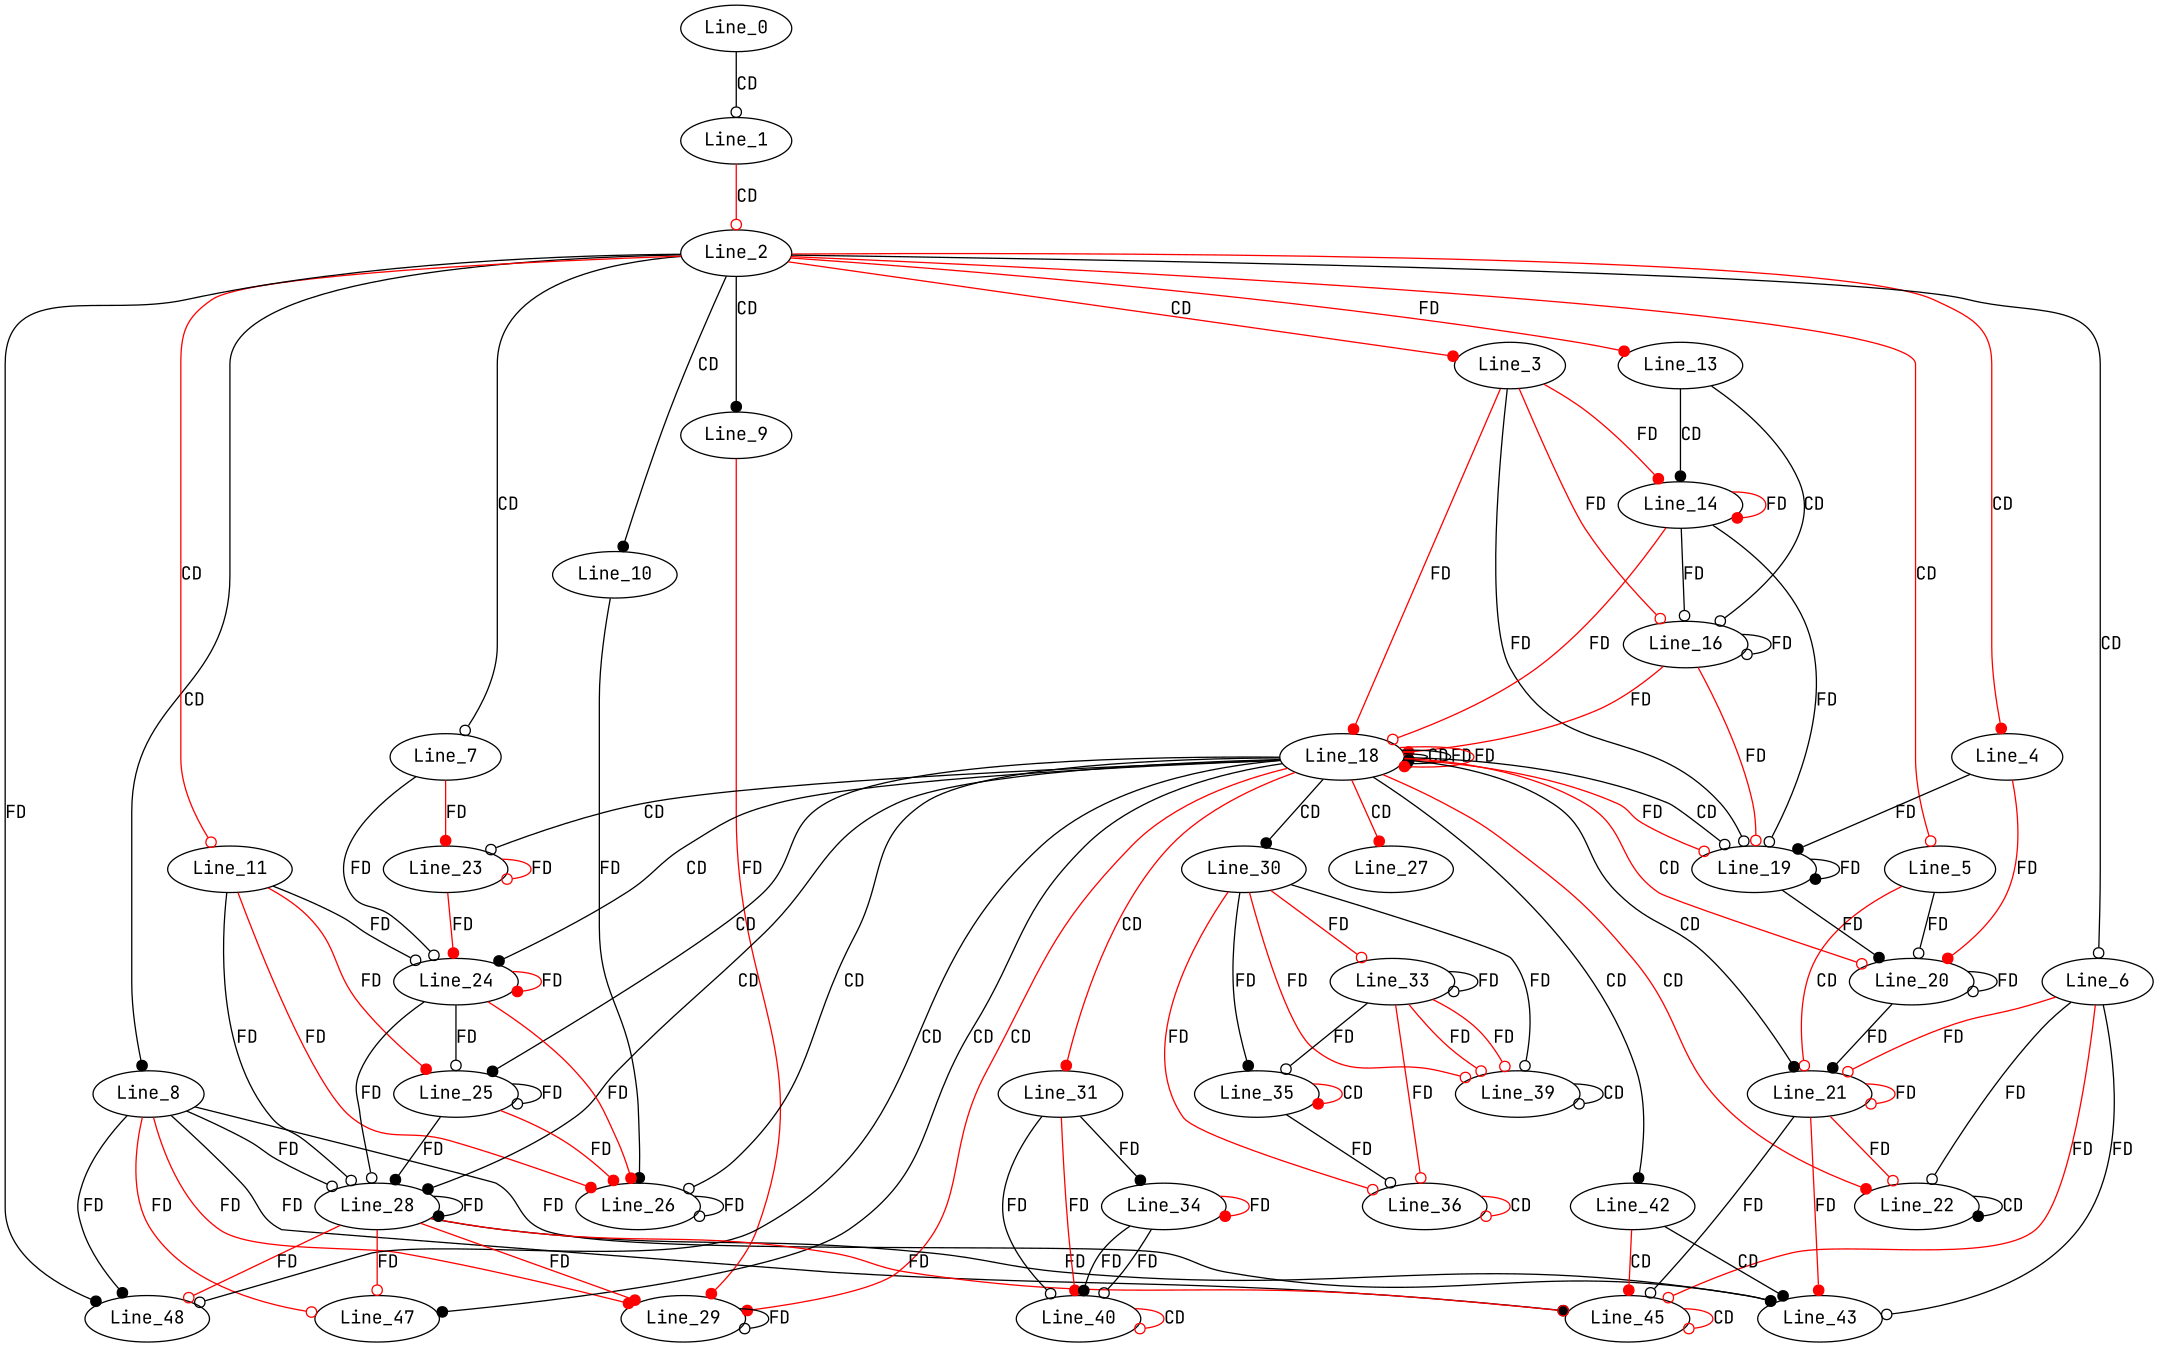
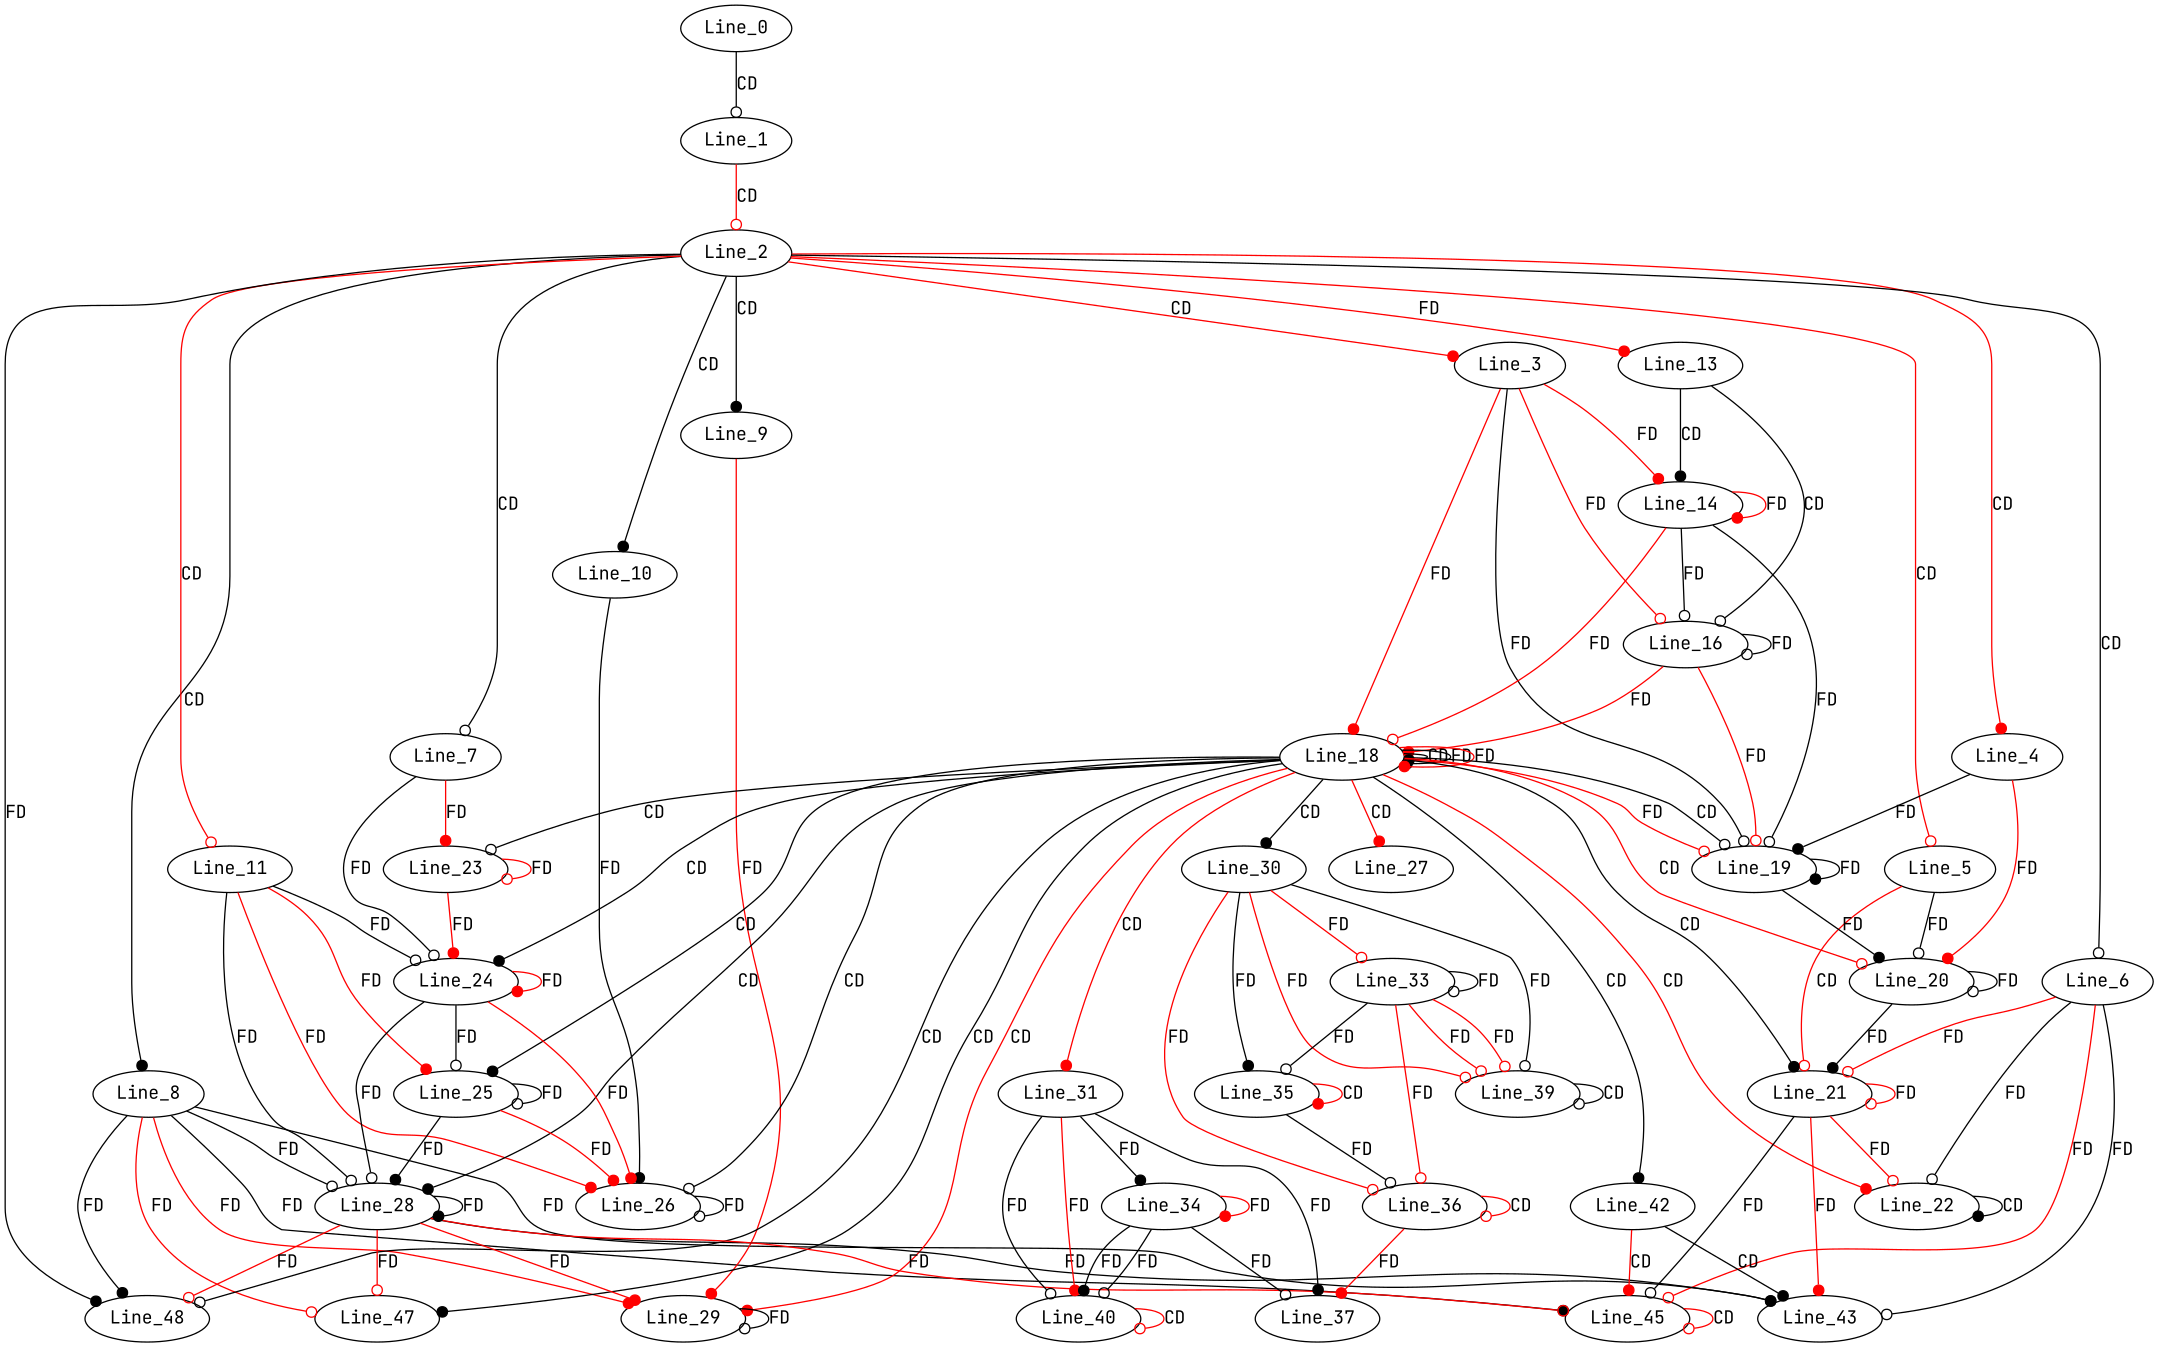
none -> (1318, 1319)
